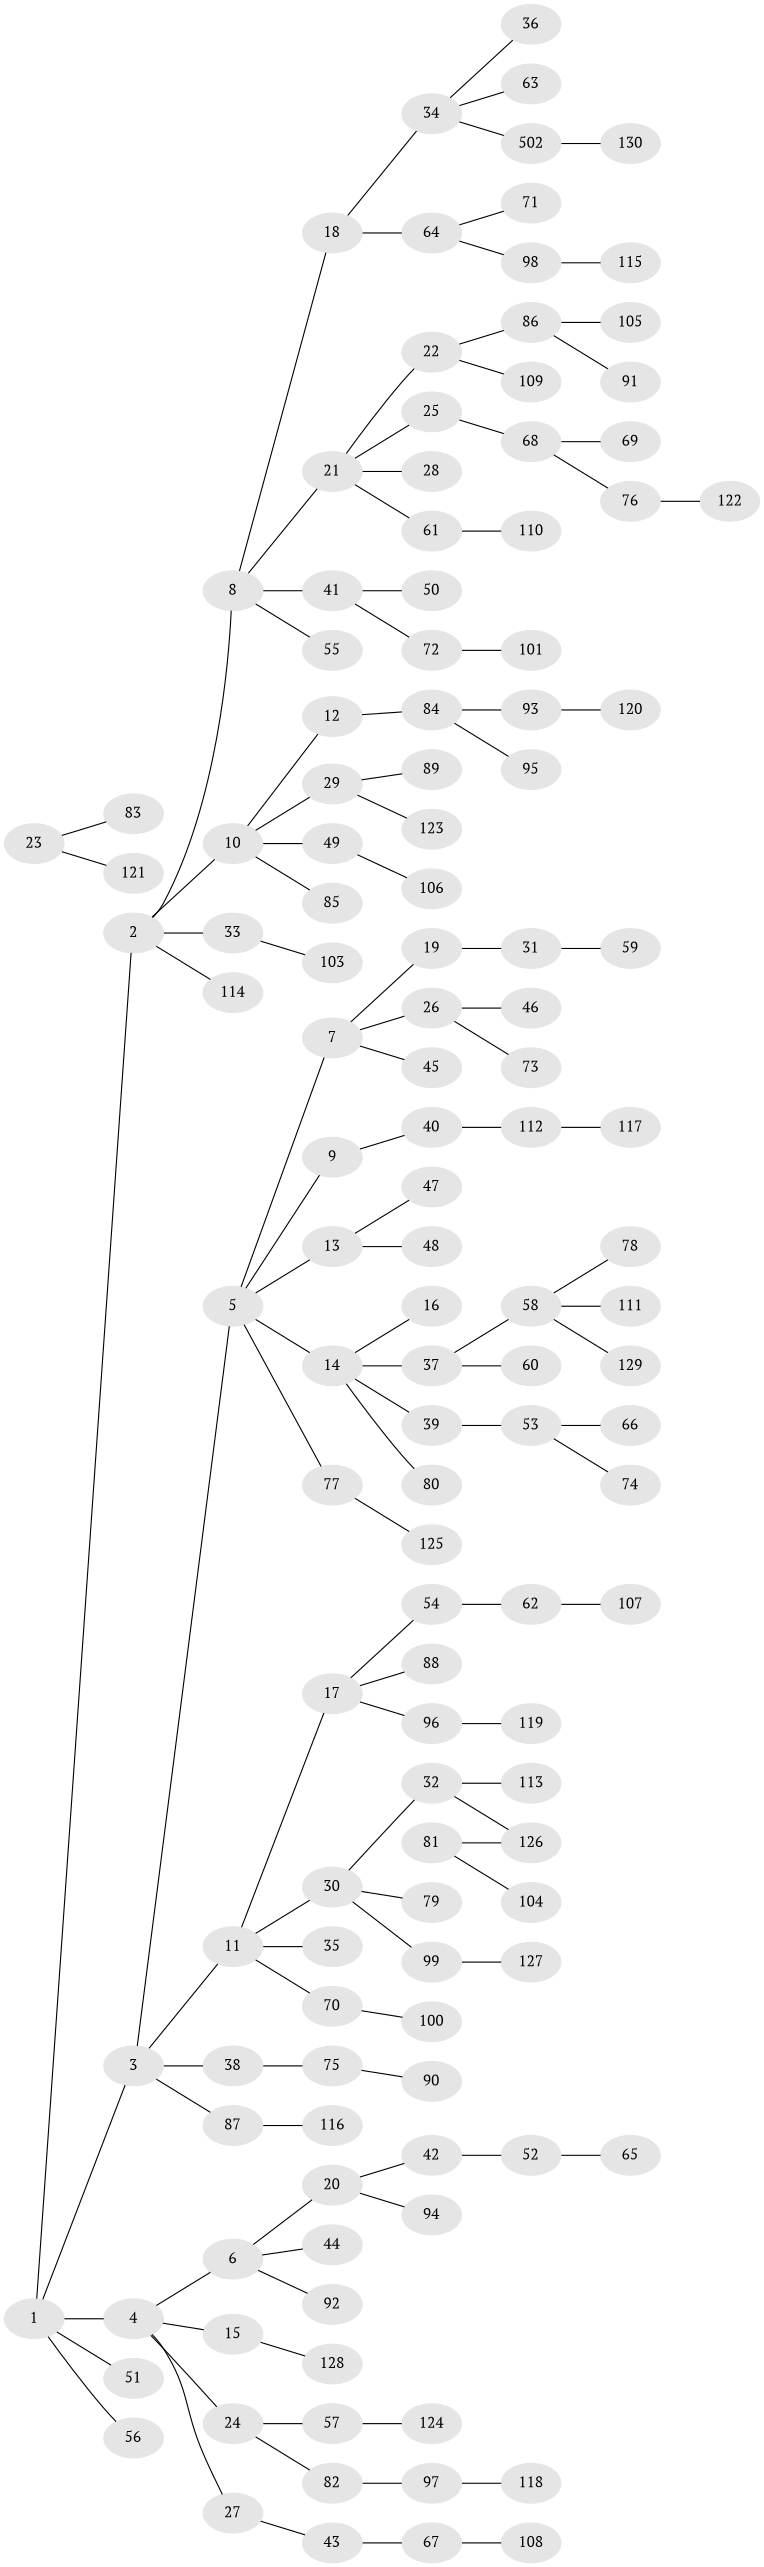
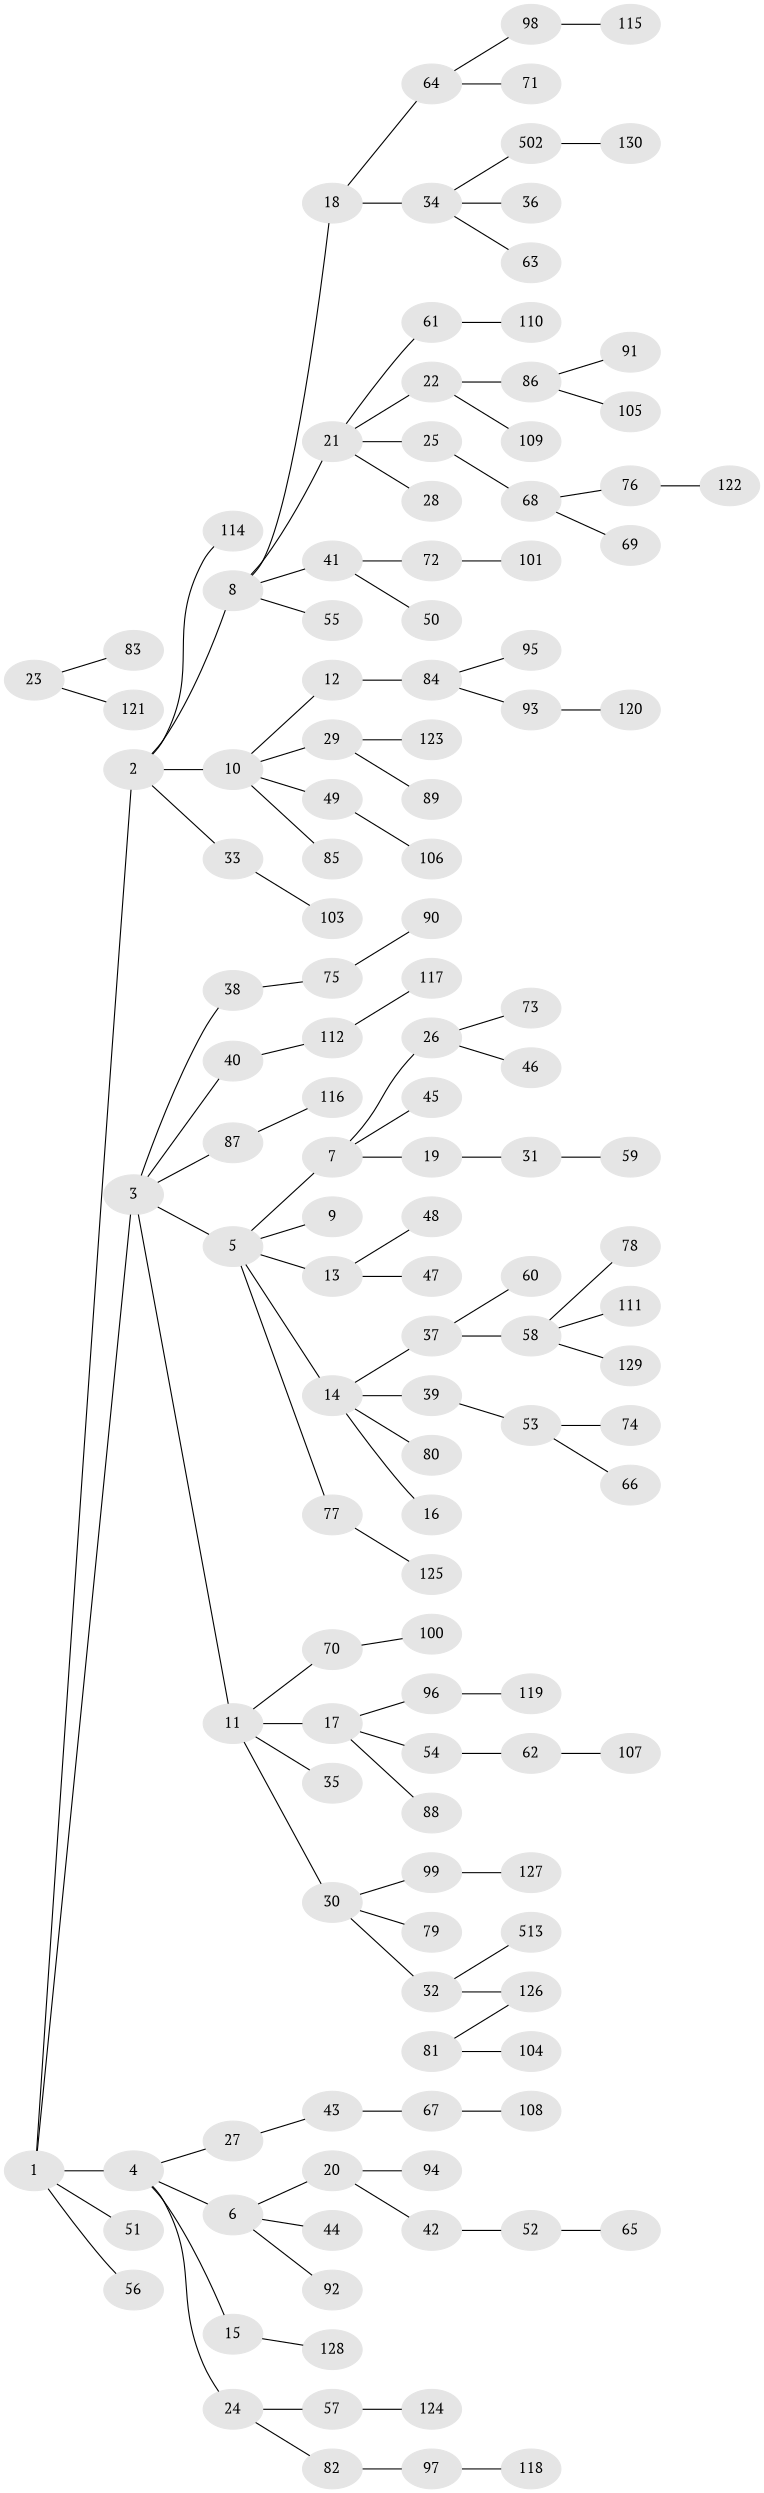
(382, 1142) -> (183, 1128)
(531, 1783) -> (531, 1932)
